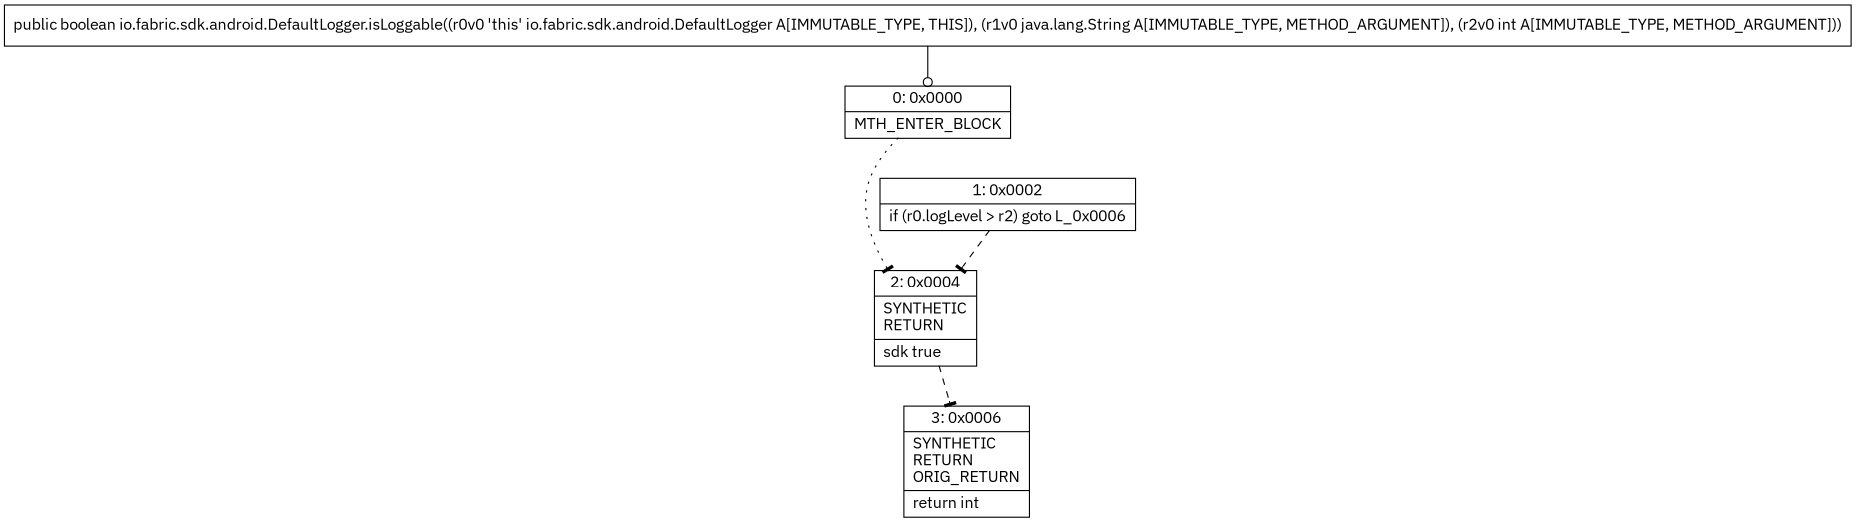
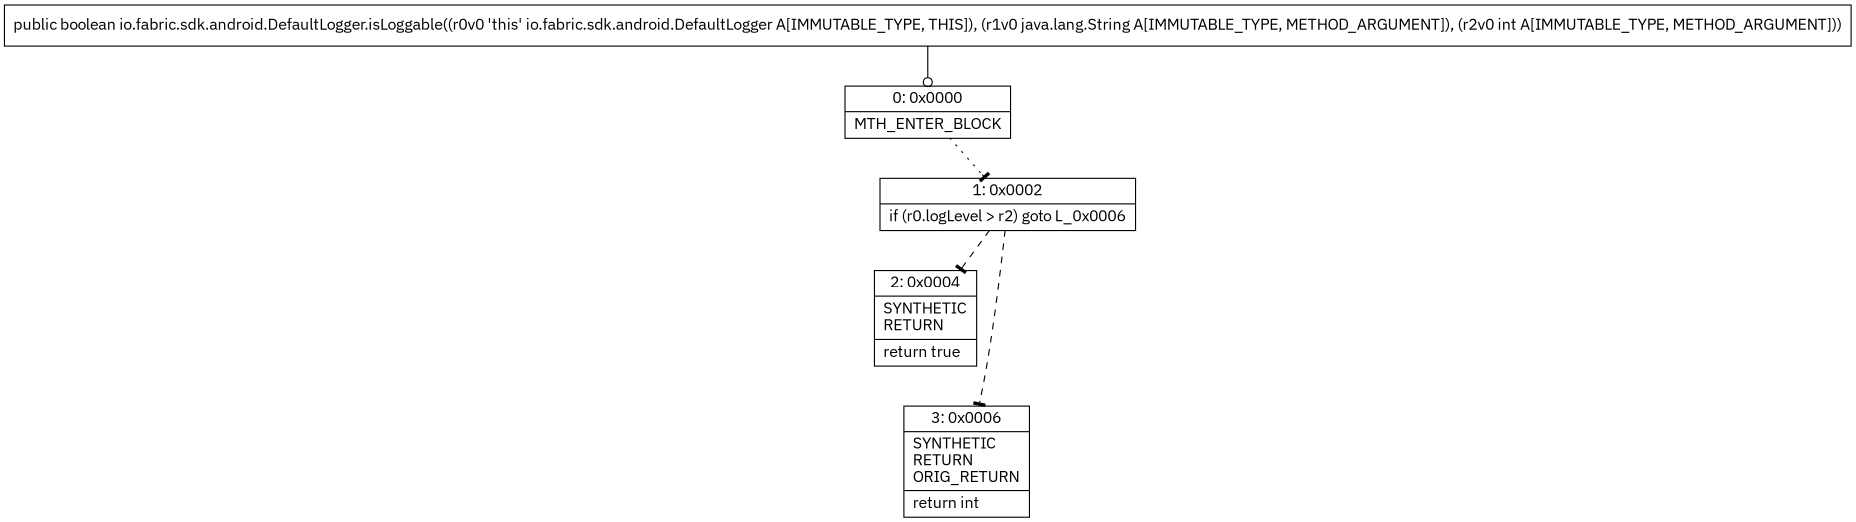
(866, 199) -> (966, 156)
(912, 352) -> (922, 352)
(944, 383) -> (994, 316)
